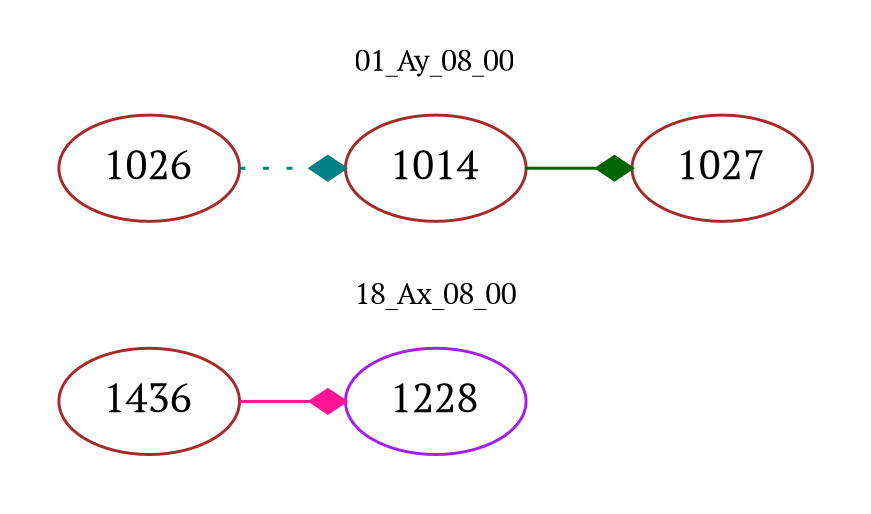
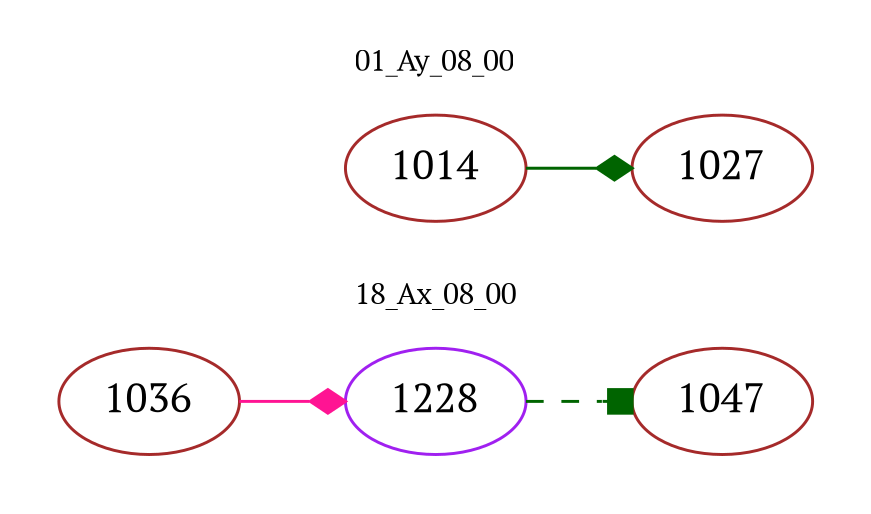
(149, 168) -> none
(149, 401) -> (149, 401)
none -> (722, 401)
